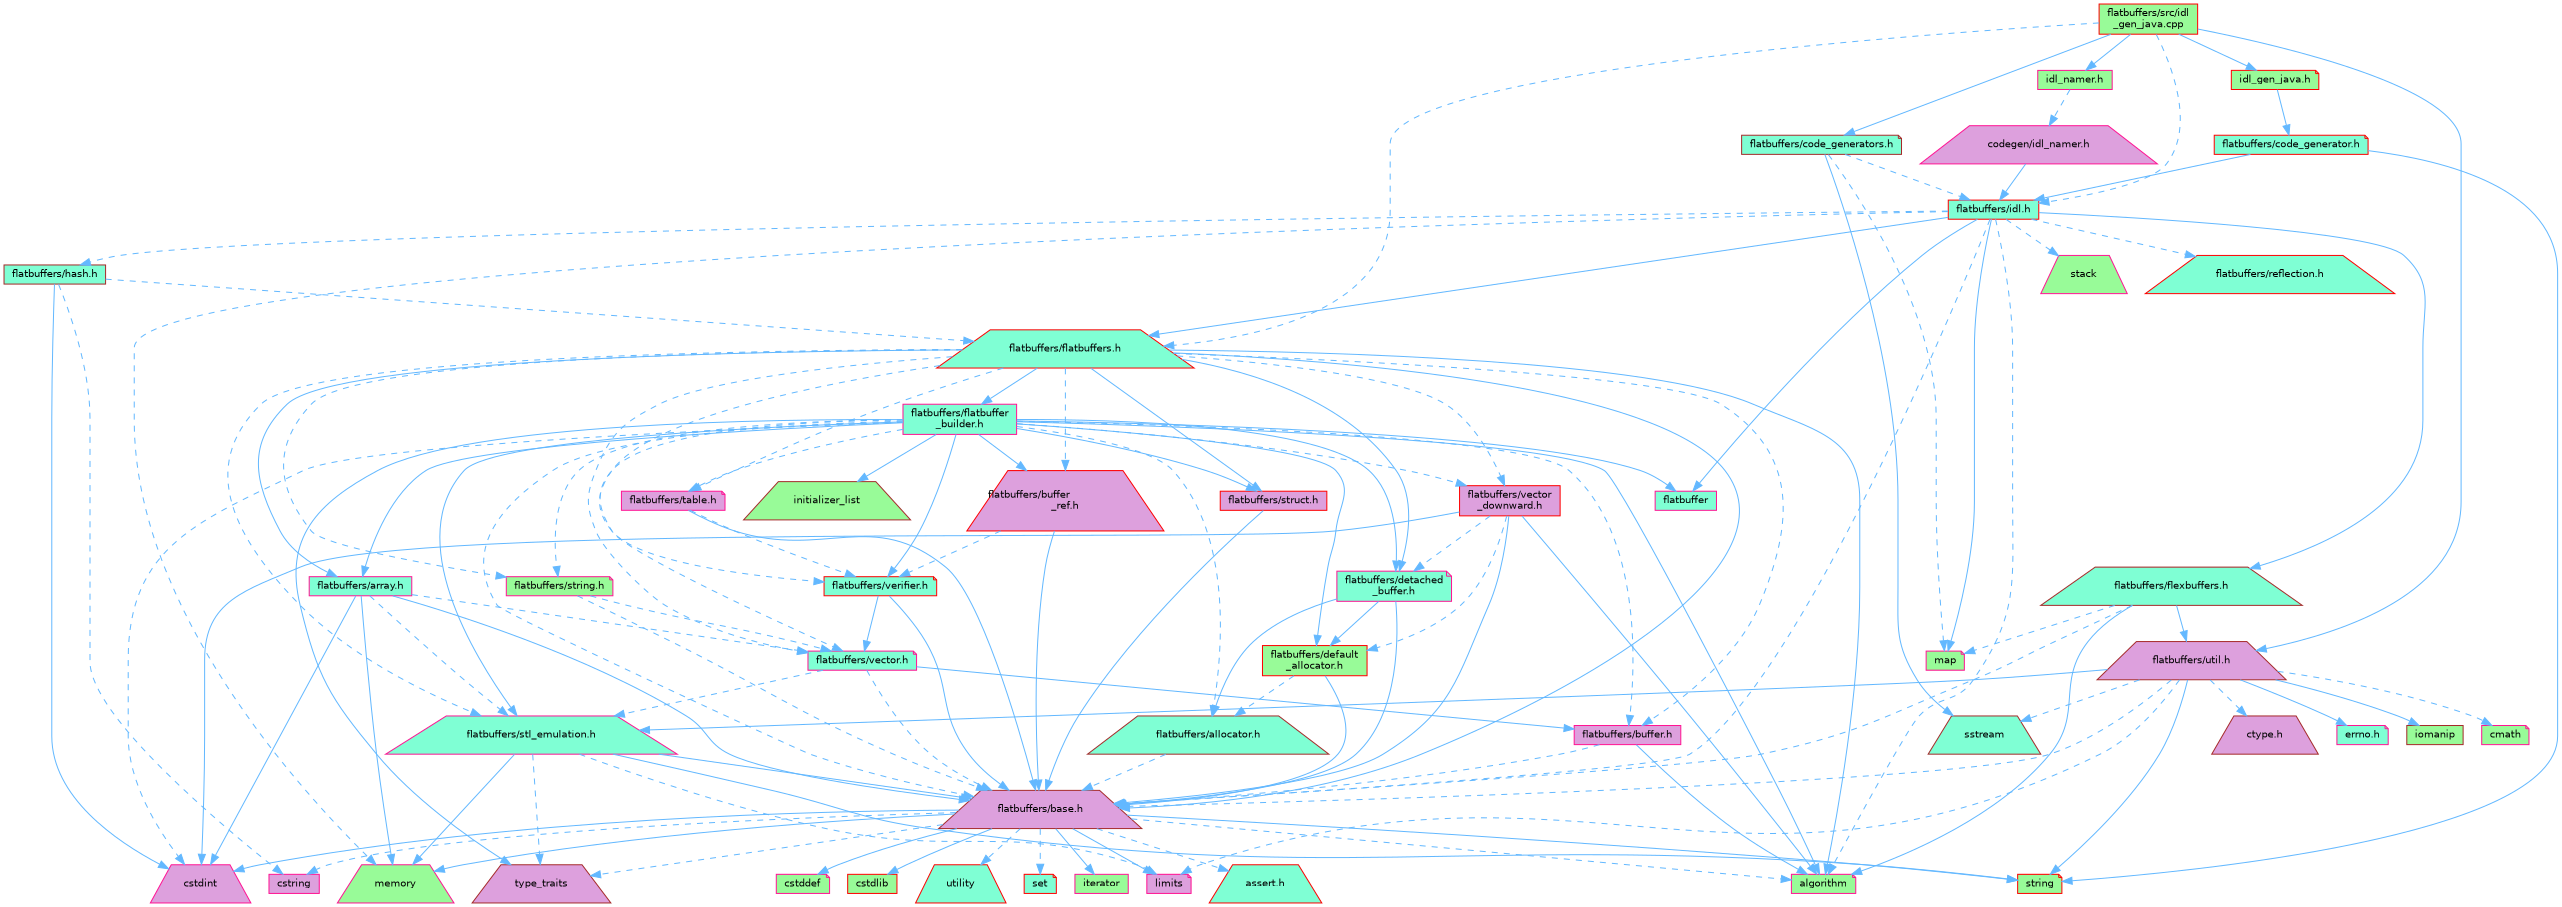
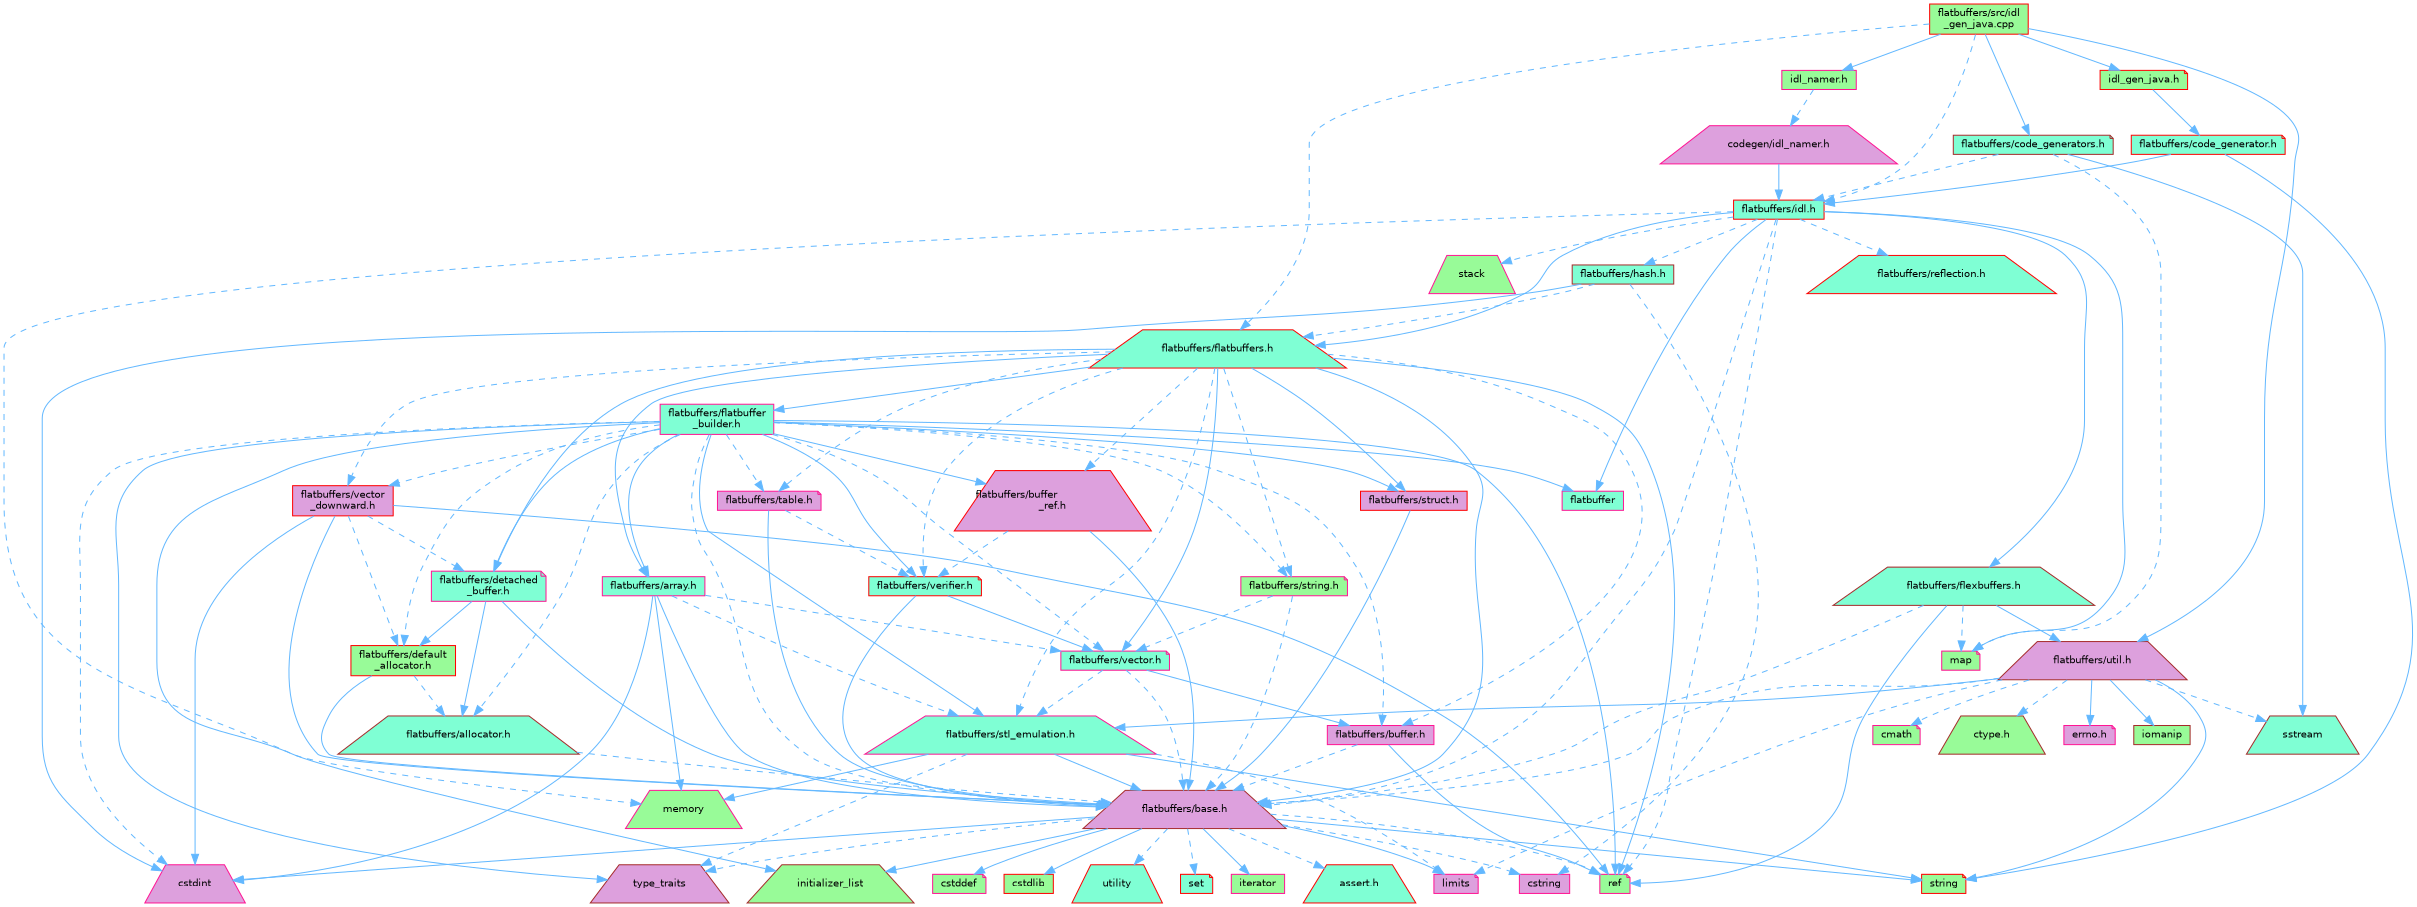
(645, 412) -> (1199, 514)
(1322, 463) -> (490, 482)
(2265, 735) -> (1992, 735)
(2363, 735) -> (2090, 735)
(698, 833) -> (996, 849)
(1824, 884) -> (1615, 884)
